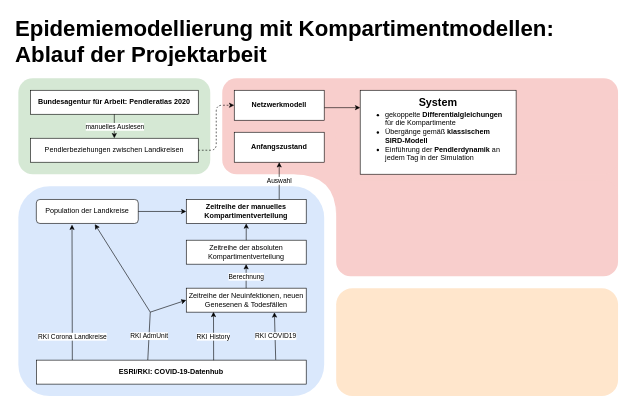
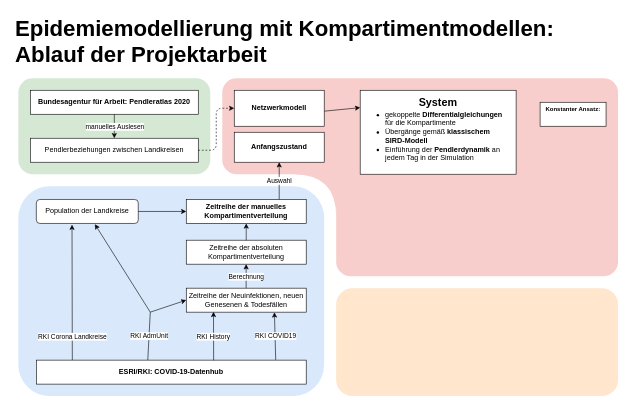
(279, 105) -> (279, 108)
none -> (573, 114)
